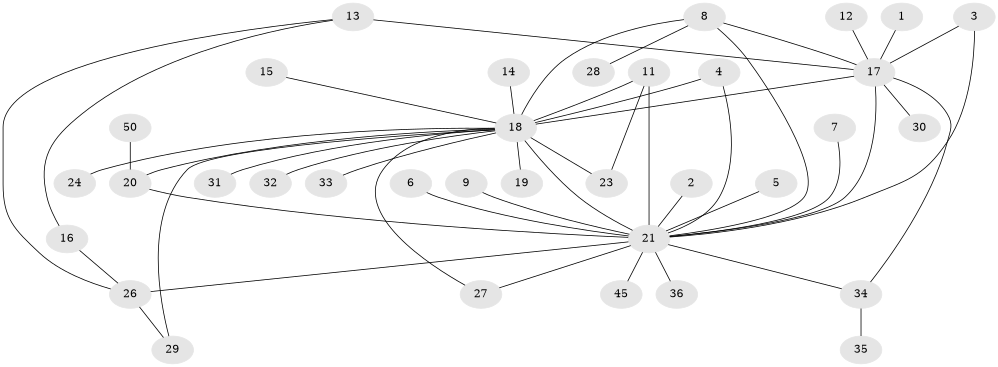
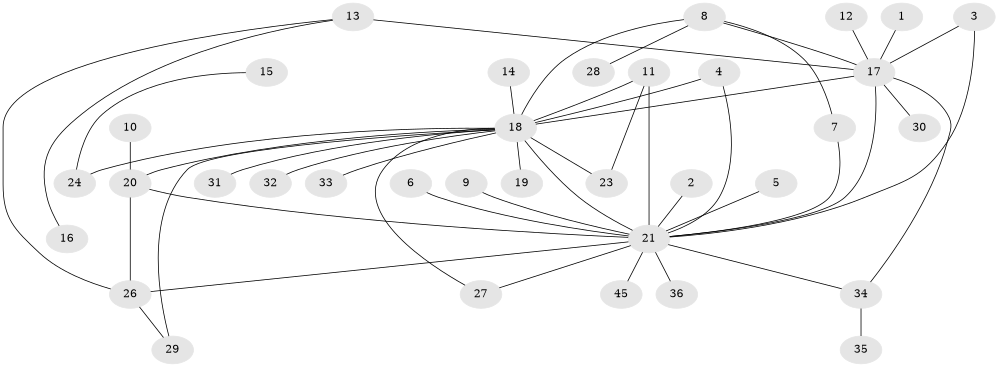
(391, 100) -> (141, 91)
(130, 128) -> (130, 128)
(807, 170) -> (794, 51)
(99, 267) -> (130, 239)
